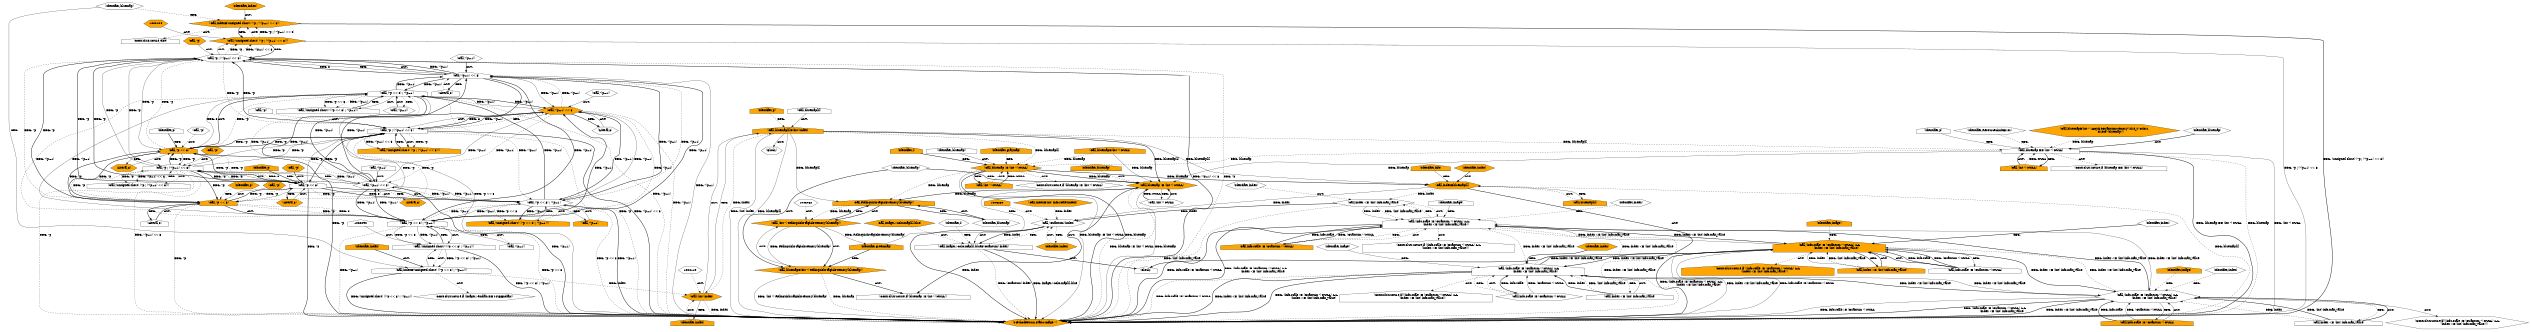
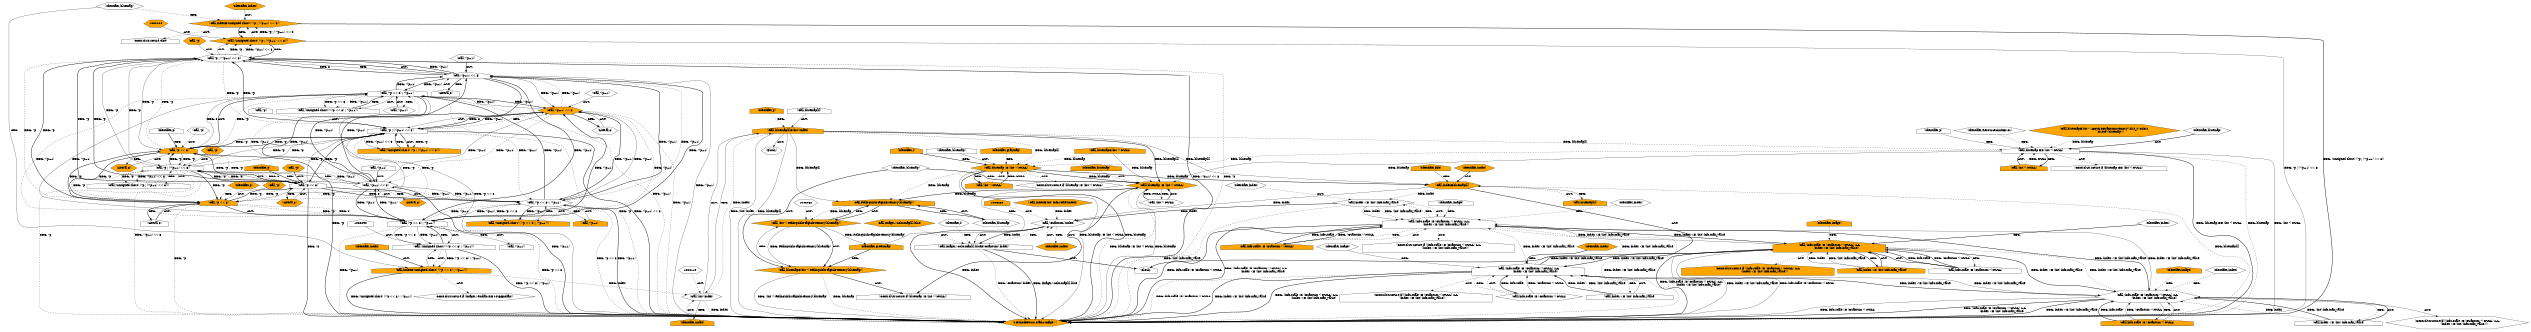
(763, 247) -> (763, 247)
(431, 270) -> (431, 270)
(702, 297) -> (702, 297)
